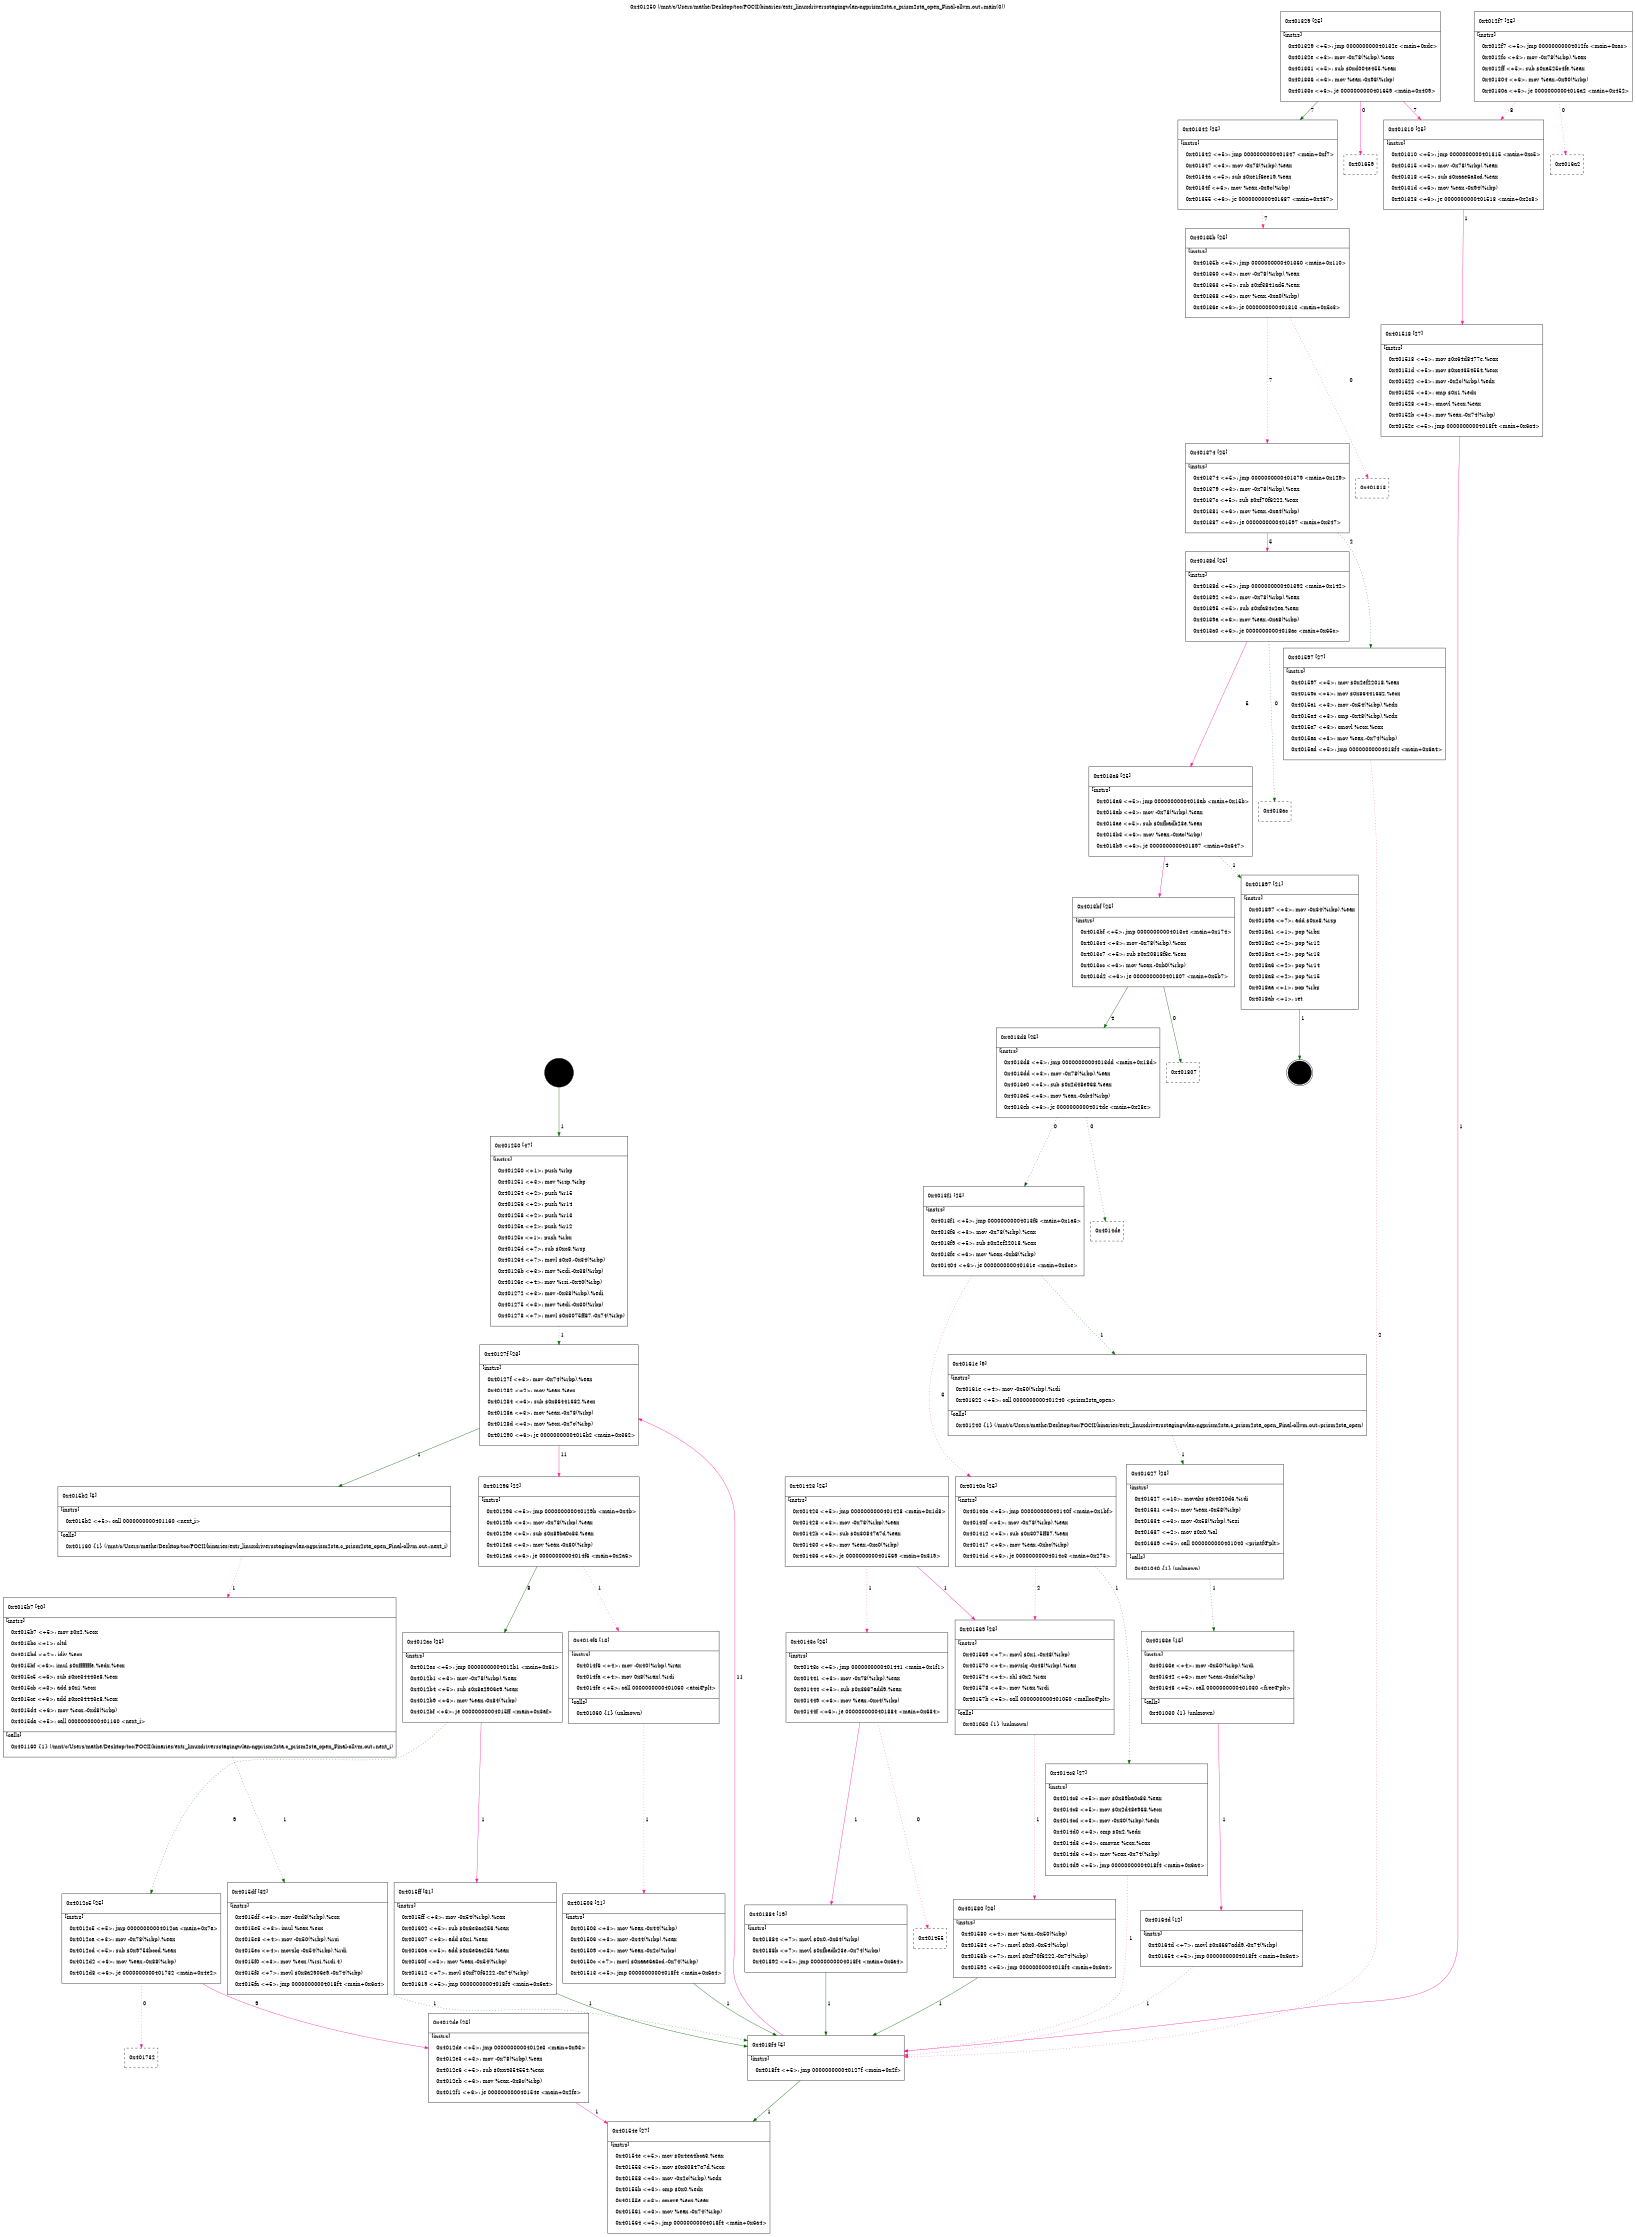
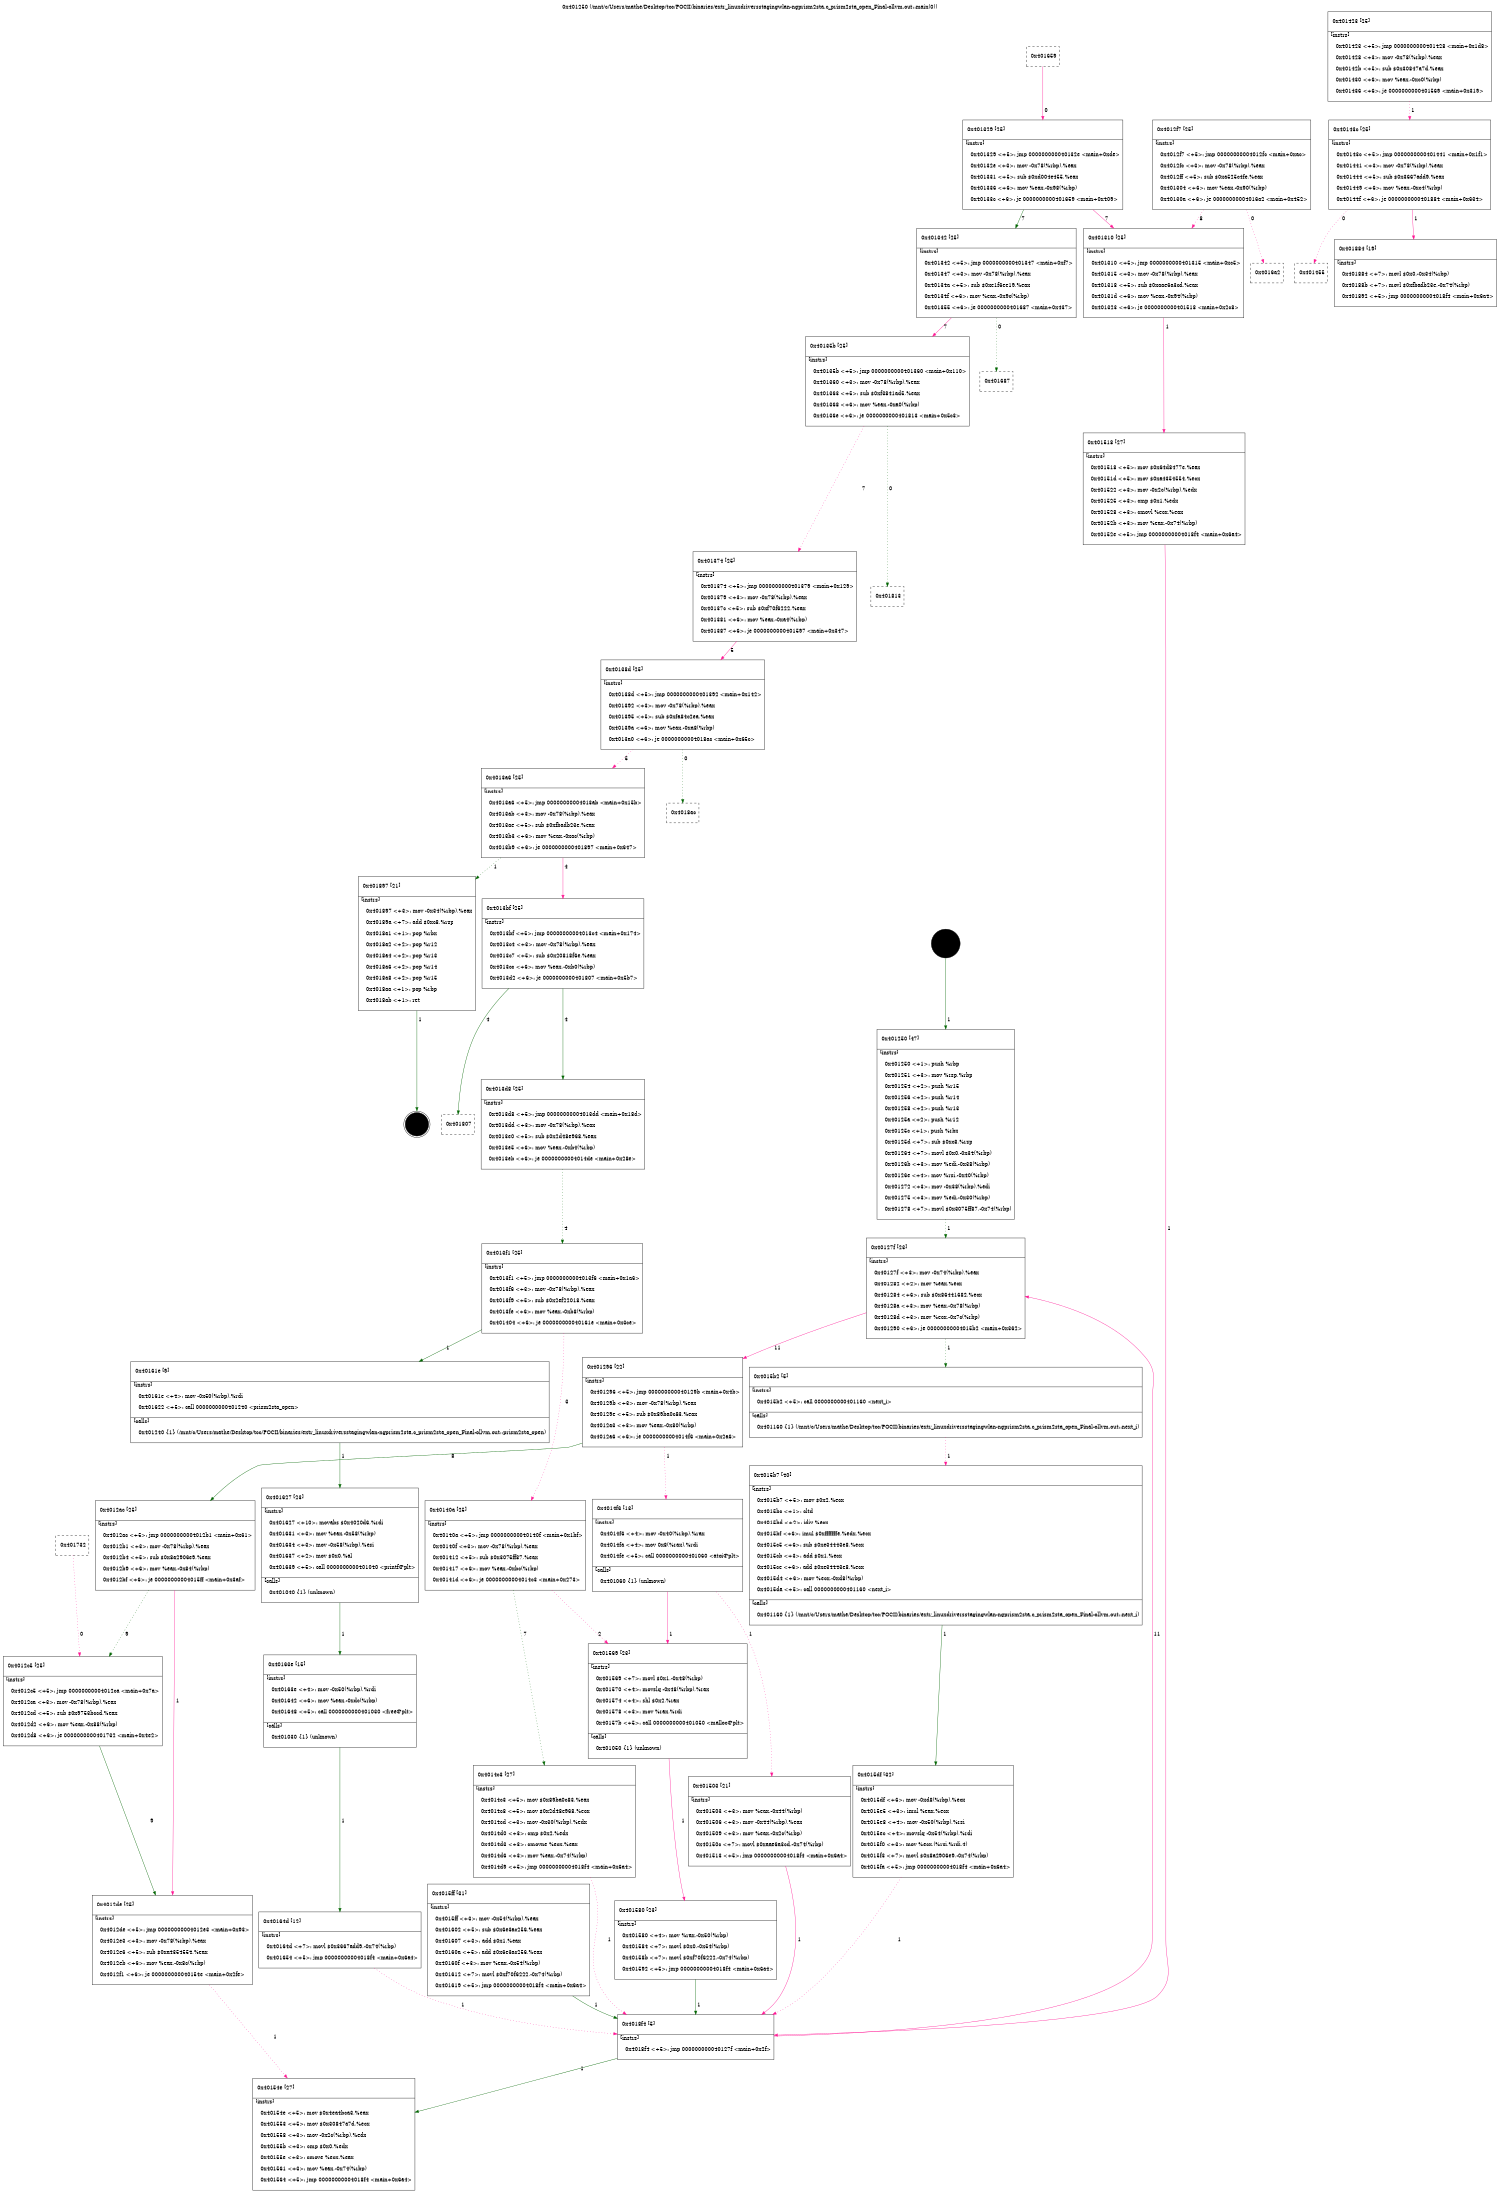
(1360, 126) -> (1043, 91)
(1262, 217) -> (943, 326)
none -> (996, 381)
(1329, 396) -> (887, 505)
(1220, 702) -> (624, 758)
(1364, 704) -> none
(1174, 1019) -> (487, 1020)
(1055, 1127) -> (565, 1229)
(1107, 1231) -> none
(1076, 1315) -> (452, 1345)
(1177, 1448) -> (340, 1464)
(411, 1457) -> (946, 1351)
(1116, 1588) -> (524, 1634)
(945, 1592) -> (668, 1616)
(1212, 1603) -> (340, 1627)
(479, 1801) -> (174, 1741)
(1035, 1815) -> (674, 1828)
(1220, 1815) -> (340, 1828)
(258, 1818) -> (939, 1693)
(826, 2002) -> none
(566, 2010) -> (846, 1953)
(732, 2011) -> (795, 1943)
(141, 2014) -> (76, 1604)
(311, 2024) -> (127, 1819)
(590, 2112) -> (247, 2030)
